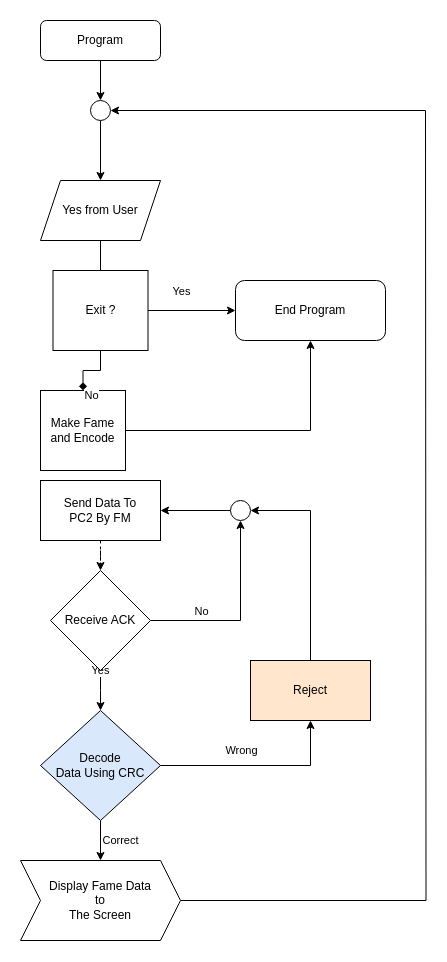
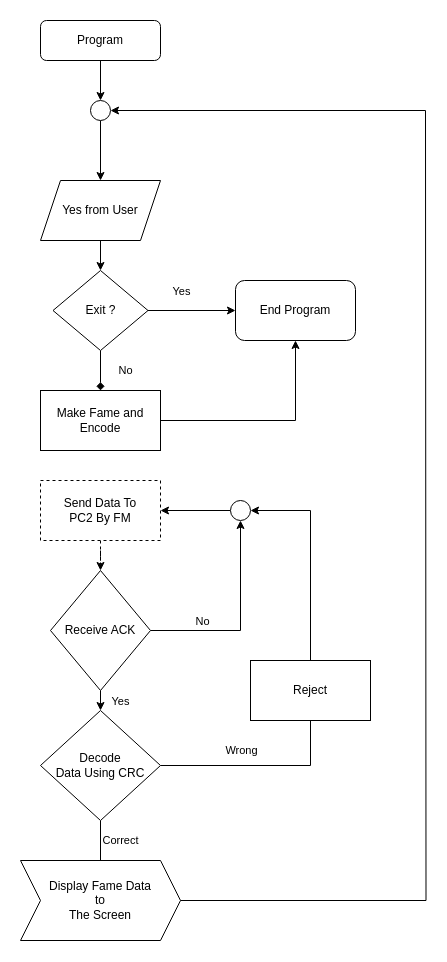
(101, 266) -> (101, 262)
(101, 311) -> (101, 311)
(311, 311) -> (296, 311)
(83, 431) -> (101, 421)
(101, 511) -> (101, 511)
(101, 621) -> (101, 631)
(311, 691) -> (311, 691)
(311, 728) -> (311, 726)
(101, 766) -> (101, 766)
(101, 852) -> (101, 855)
